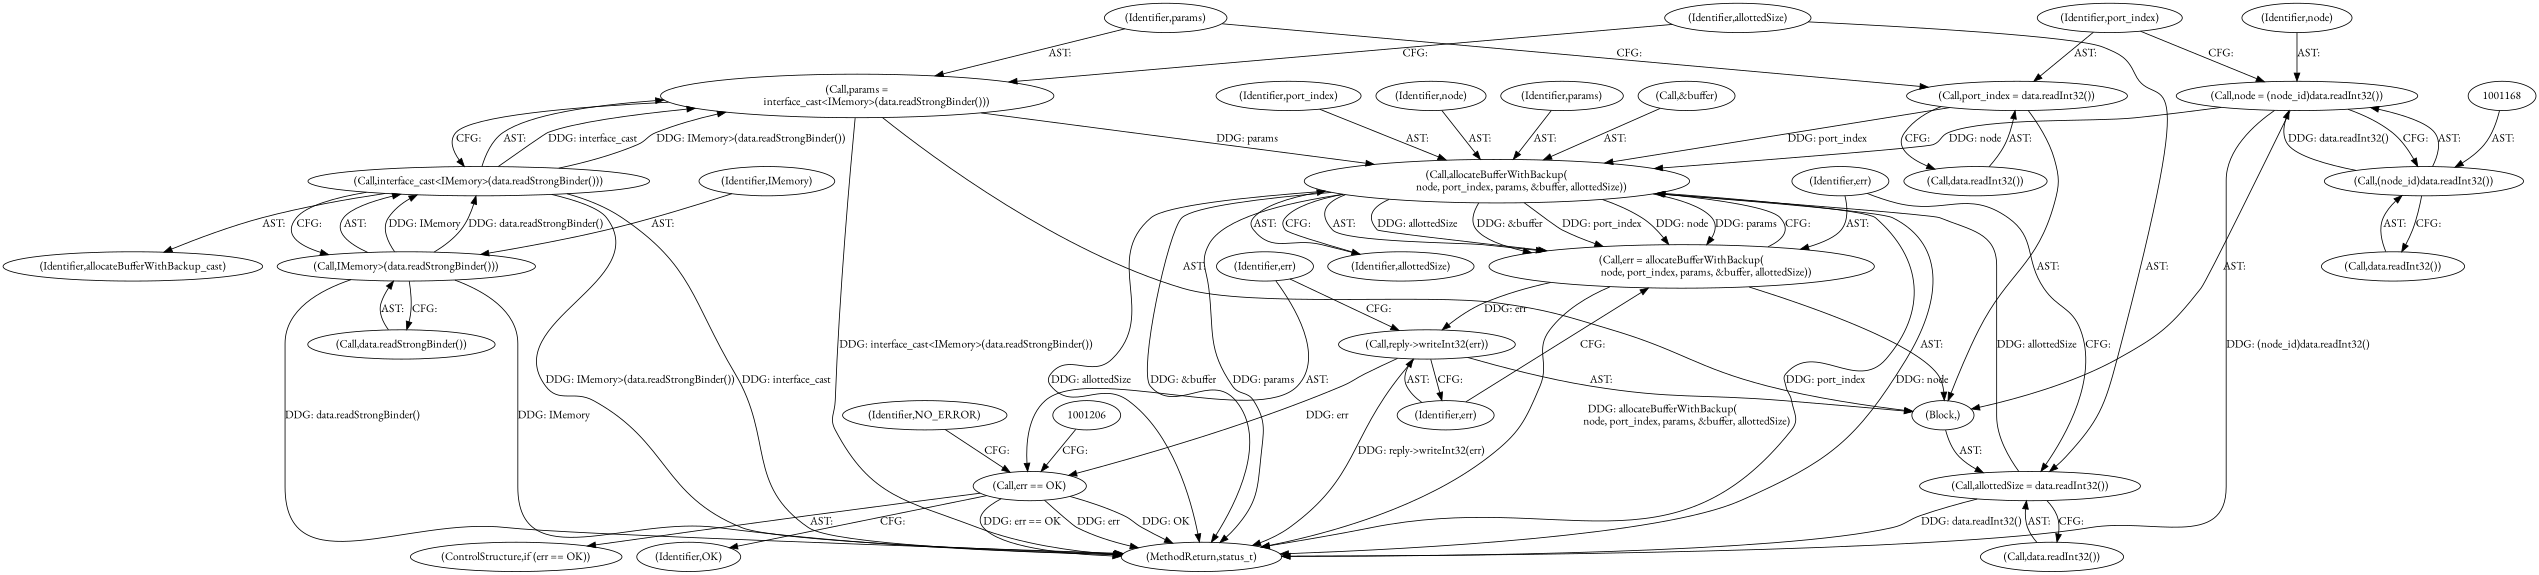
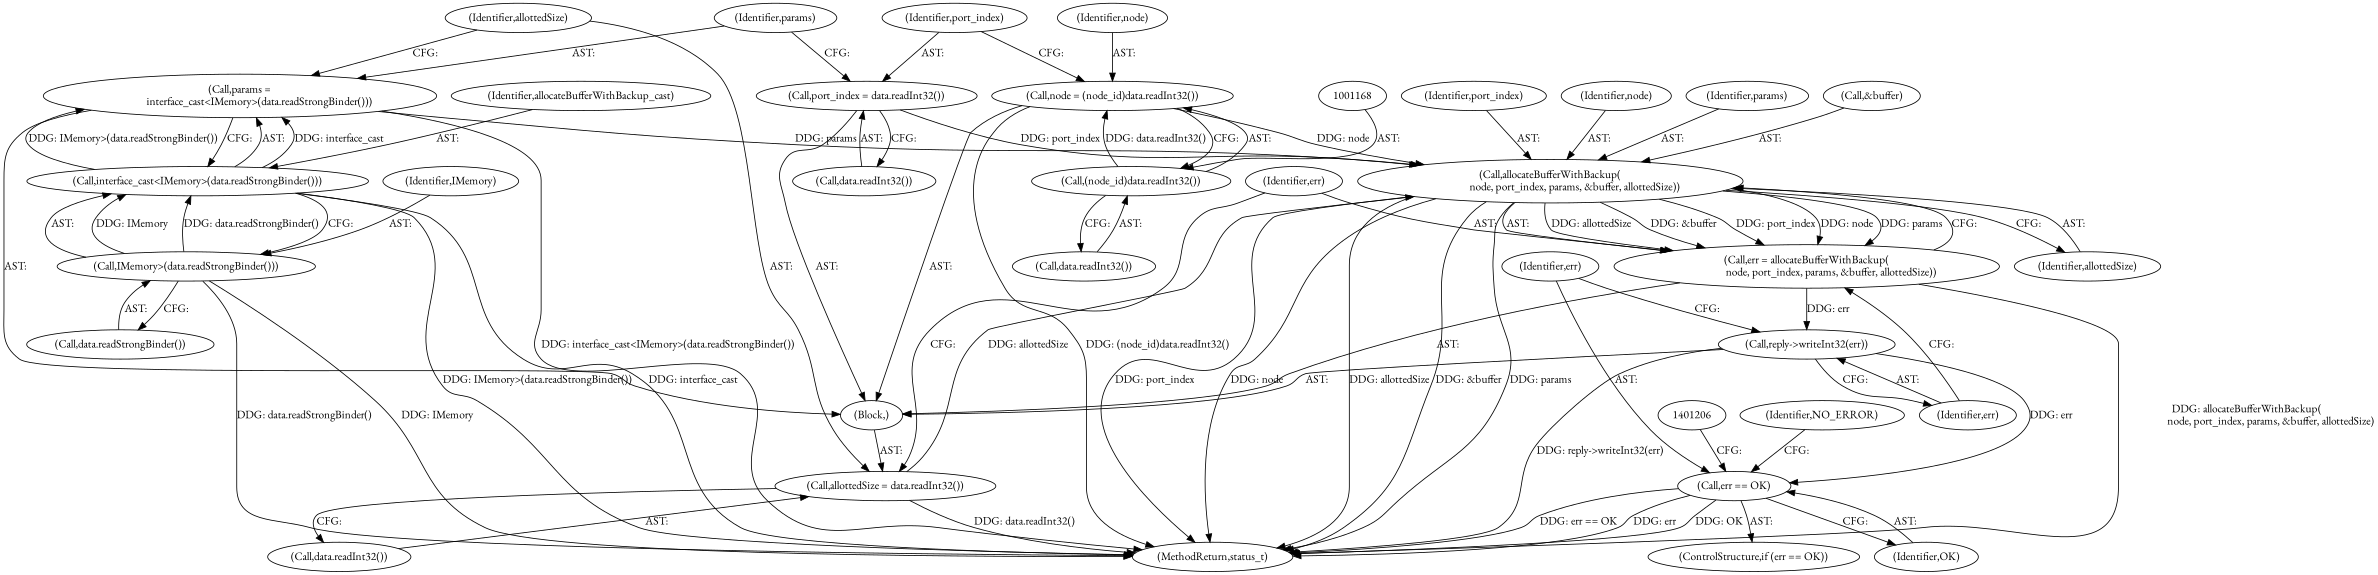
(276, 214) -> (405, 141)
(1087, 415) -> (1692, 415)
none -> (1858, 509)
